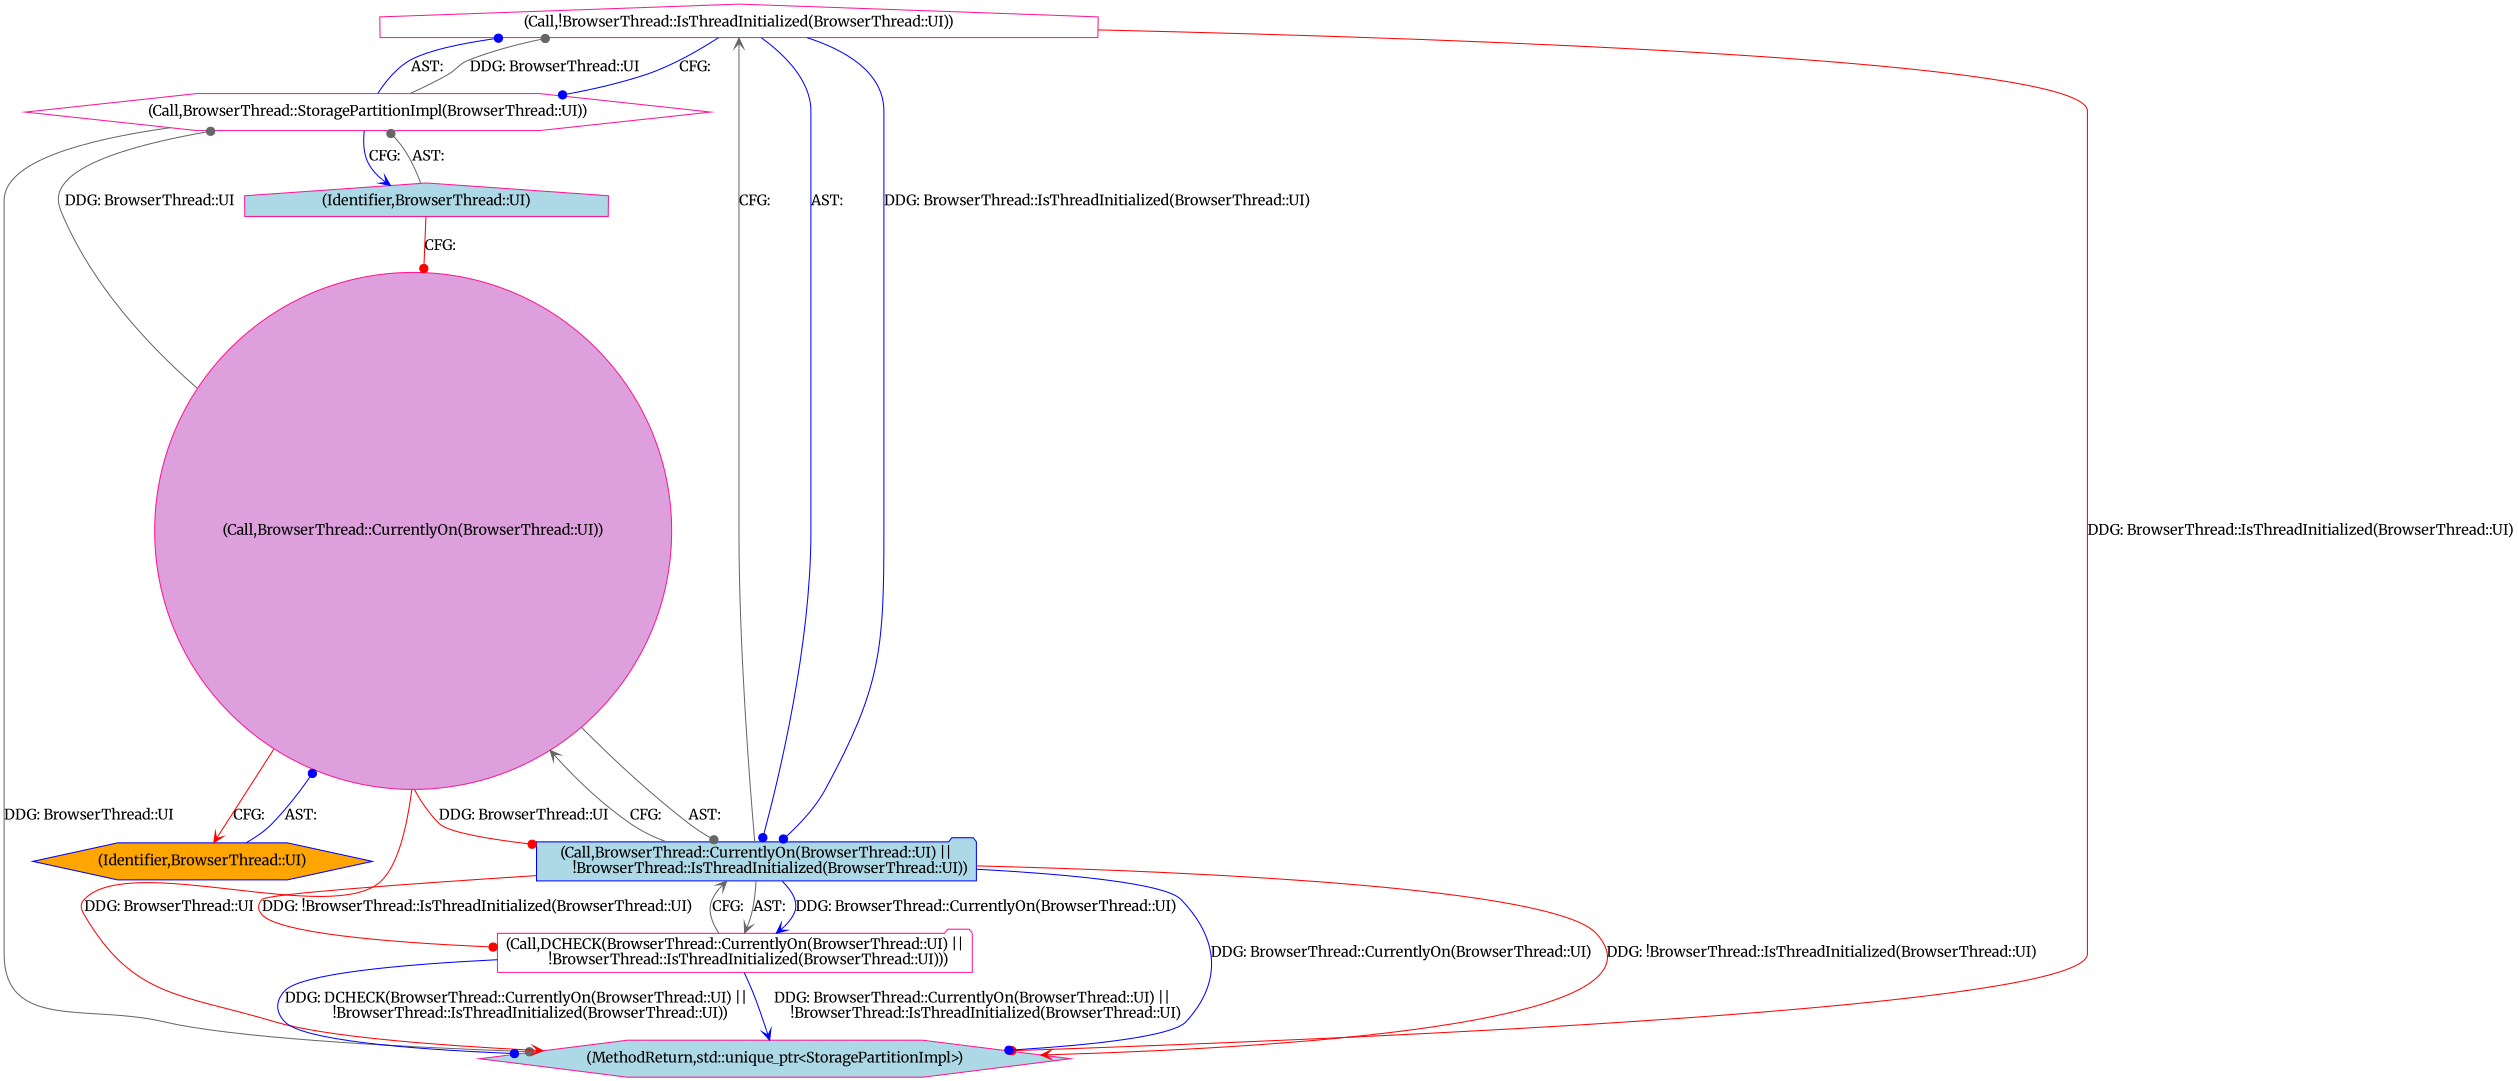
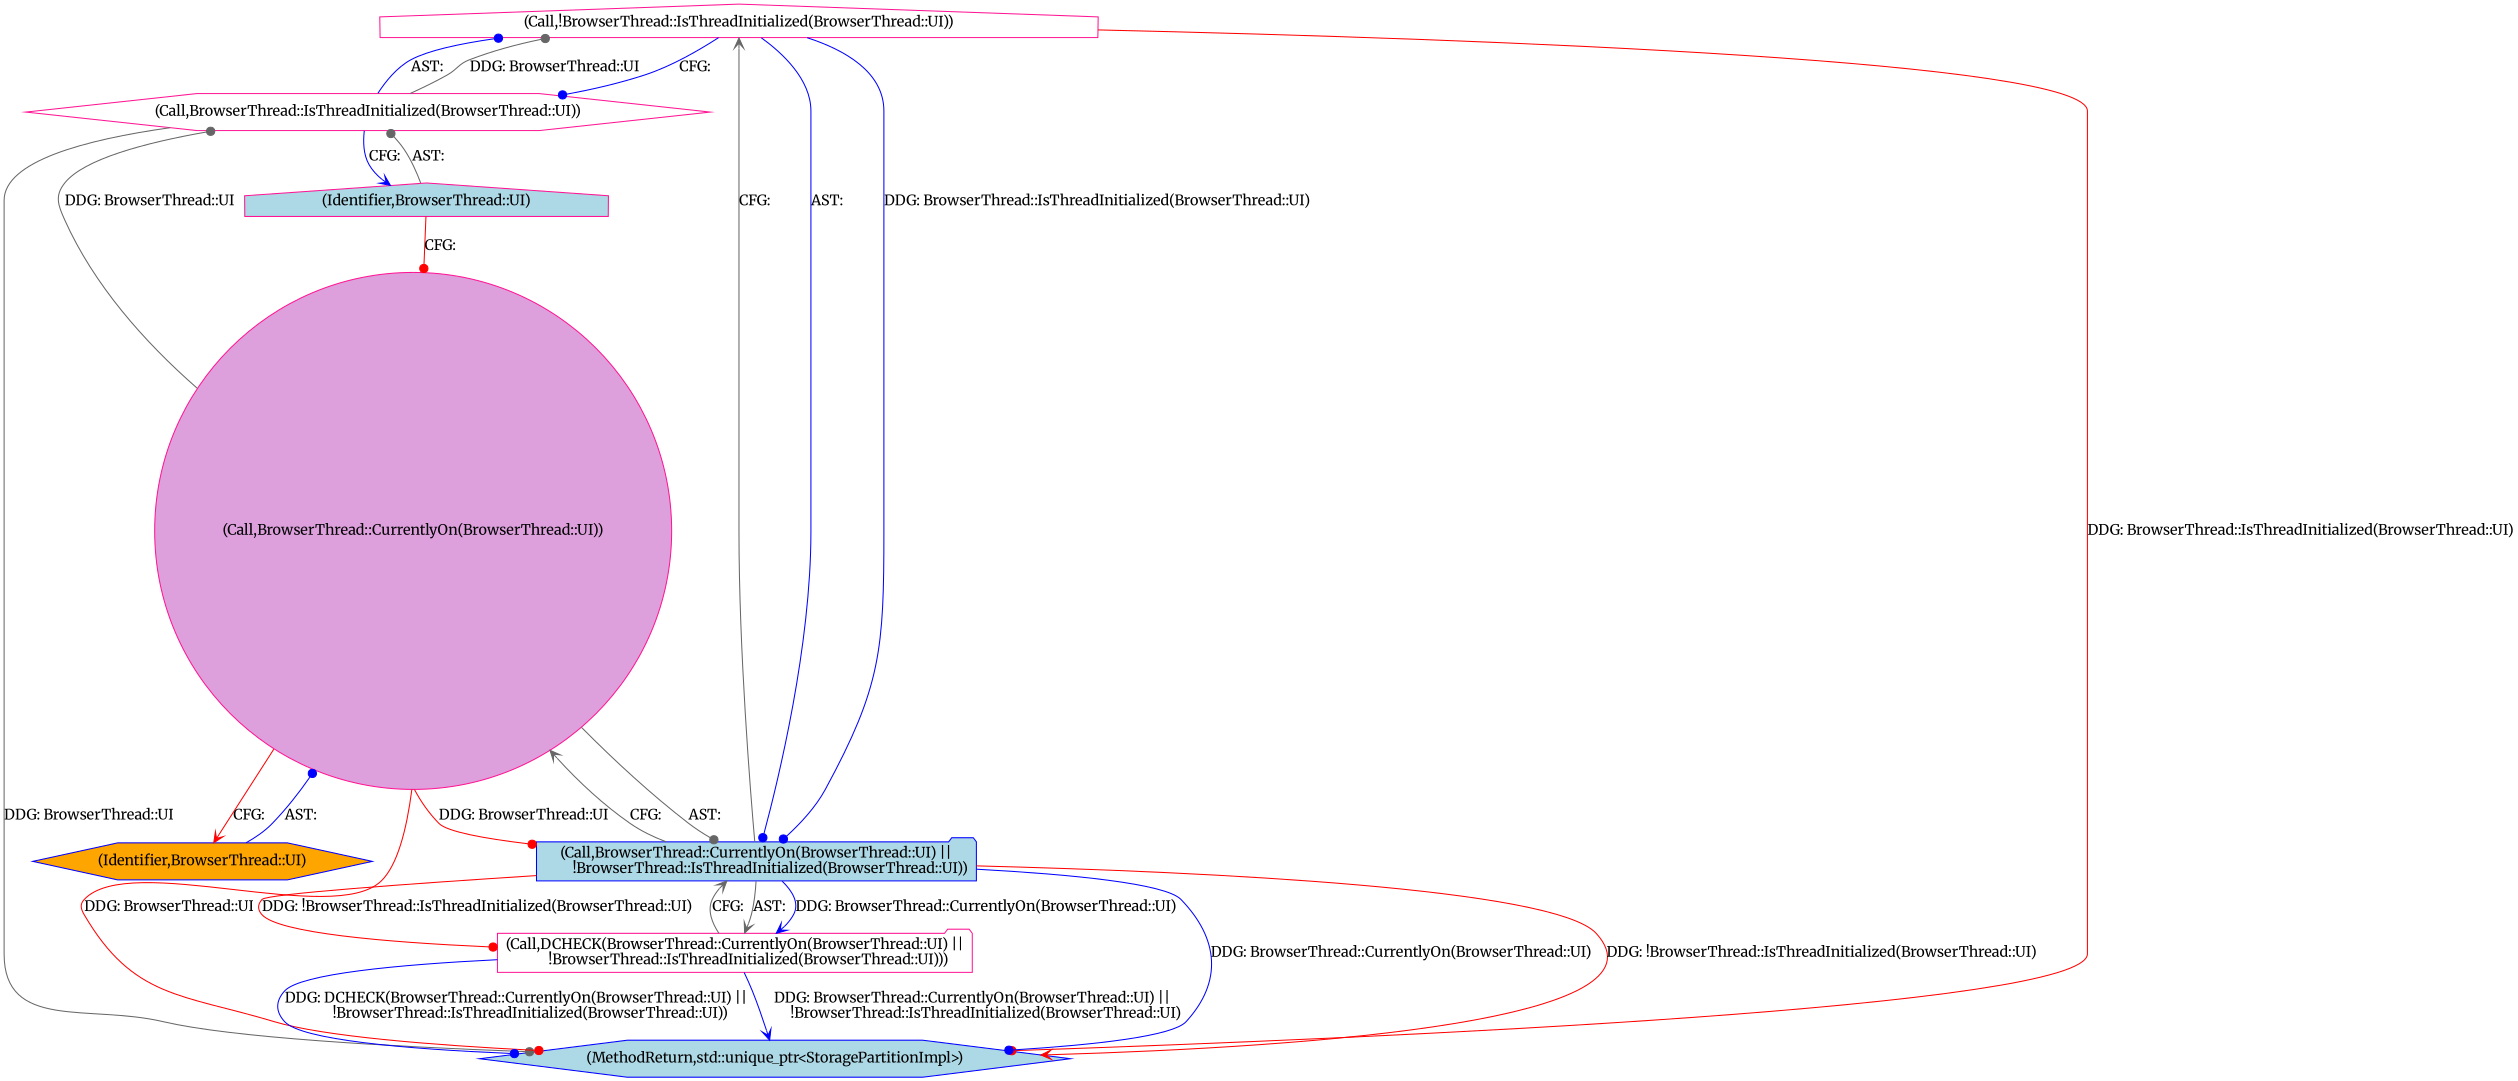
(368, 112) -> (368, 112)
(104, 944) -> (104, 944)
(775, 1059) -> (775, 1059)
